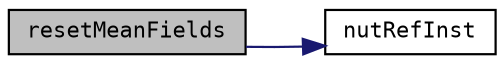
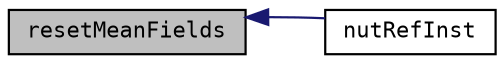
(275, 47) -> (297, 17)
